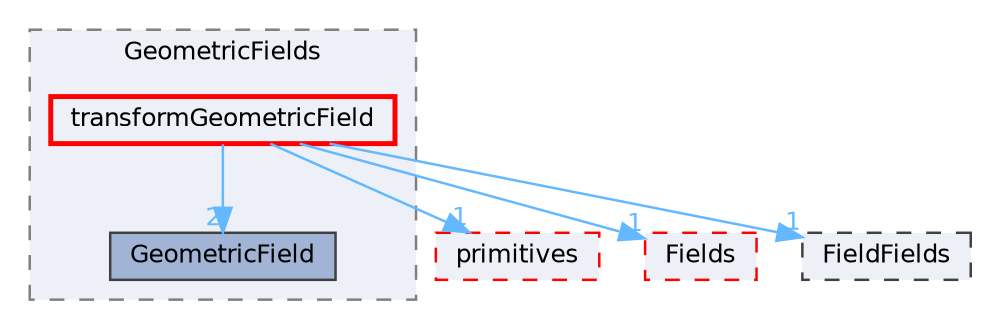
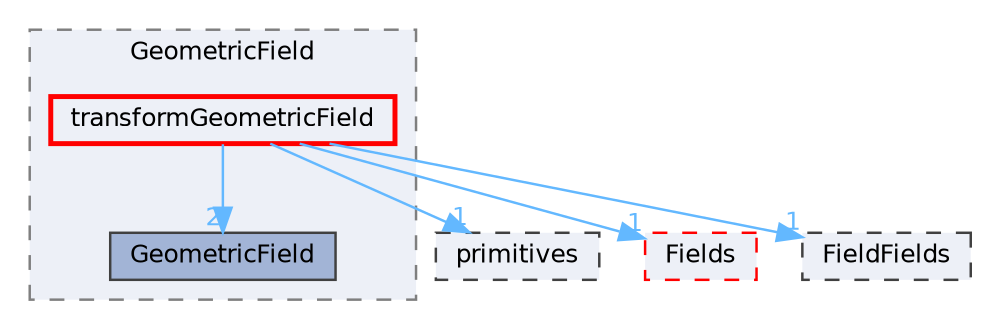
(223, 53) -> (223, 53)
(518, 256) -> (518, 256)
